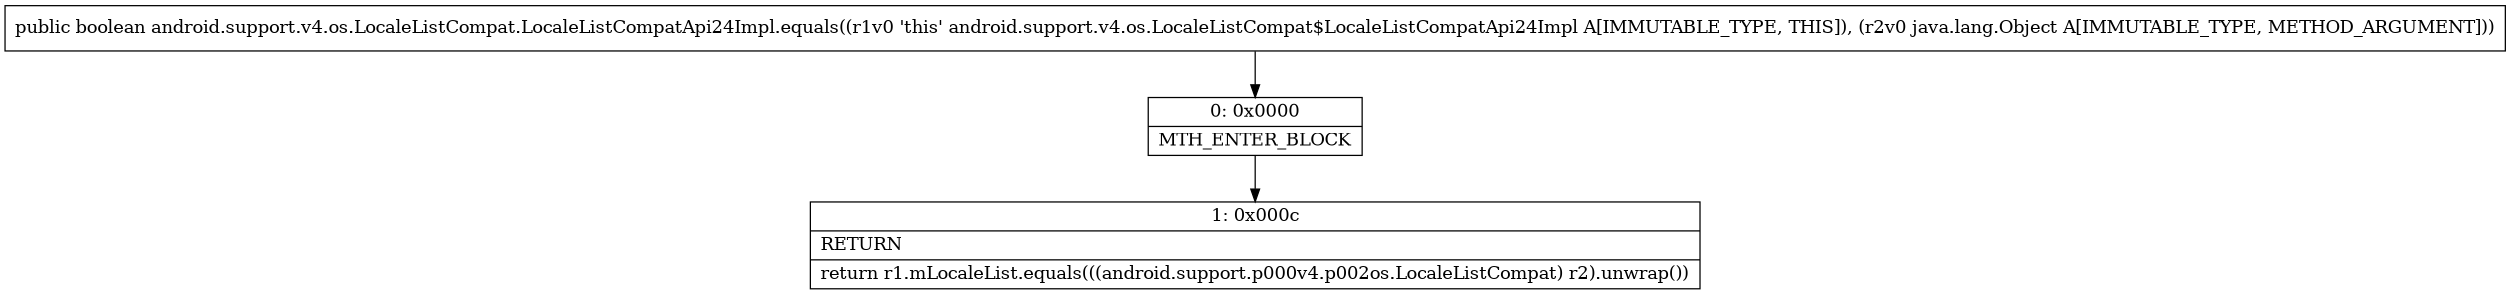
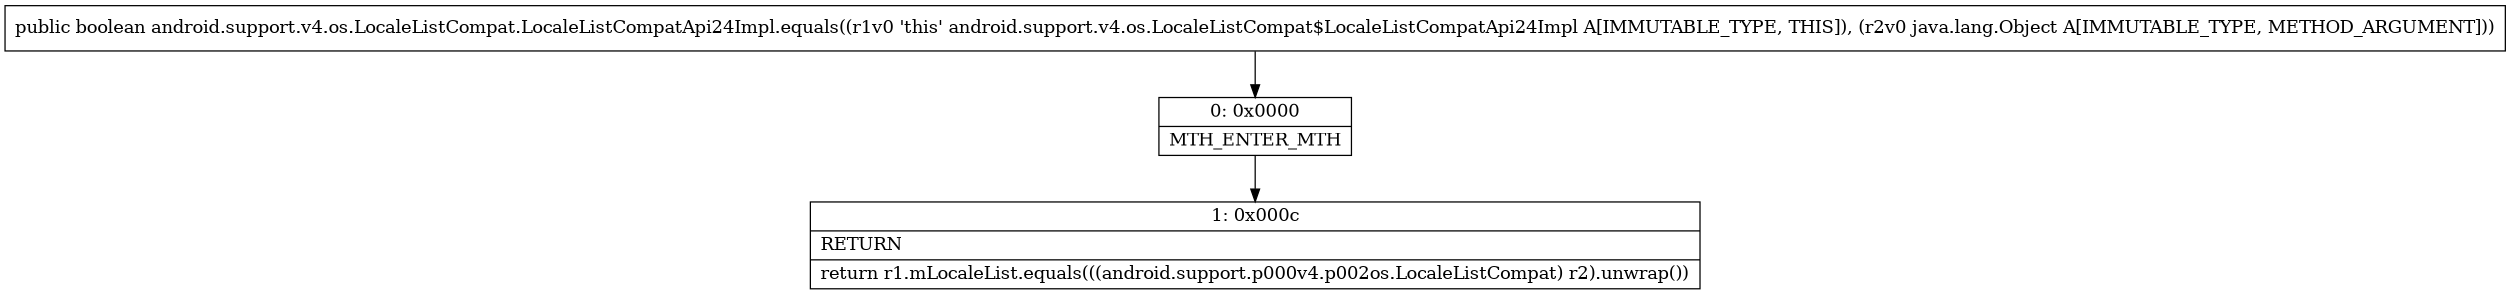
(1255, 140) -> (1255, 140)
